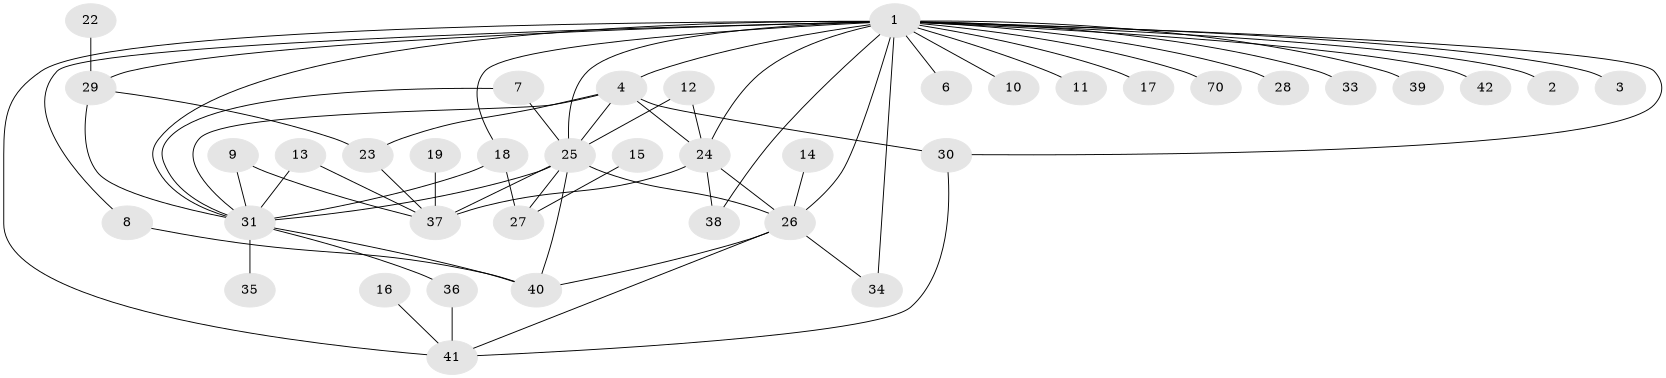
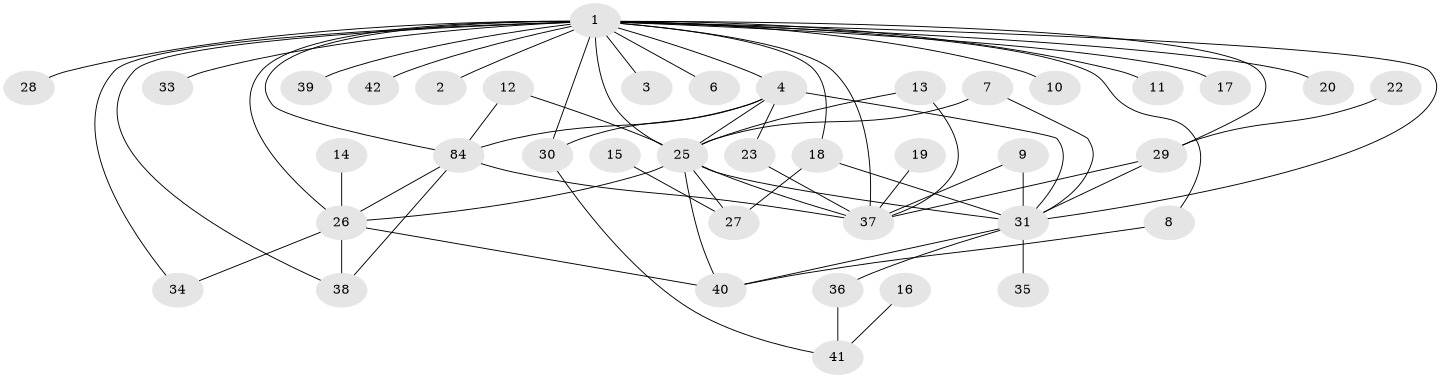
(141, 48) -> (808, 57)
(1216, 88) -> (1328, 88)
(239, 113) -> (1015, 189)
(705, 155) -> (459, 155)
(275, 189) -> (798, 115)
(621, 290) -> (342, 257)
